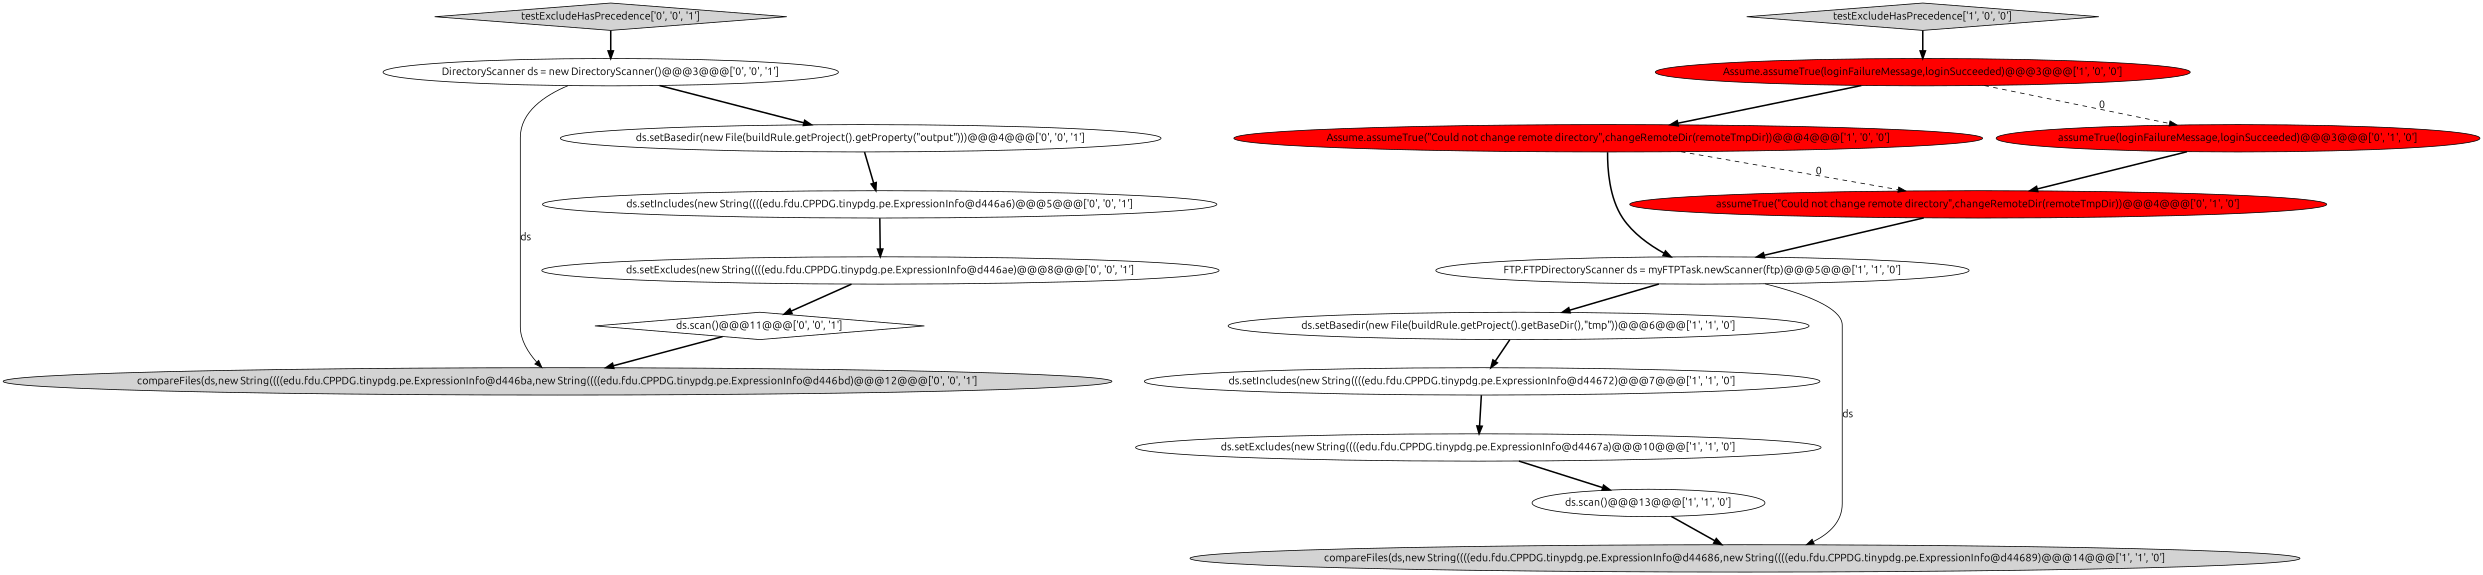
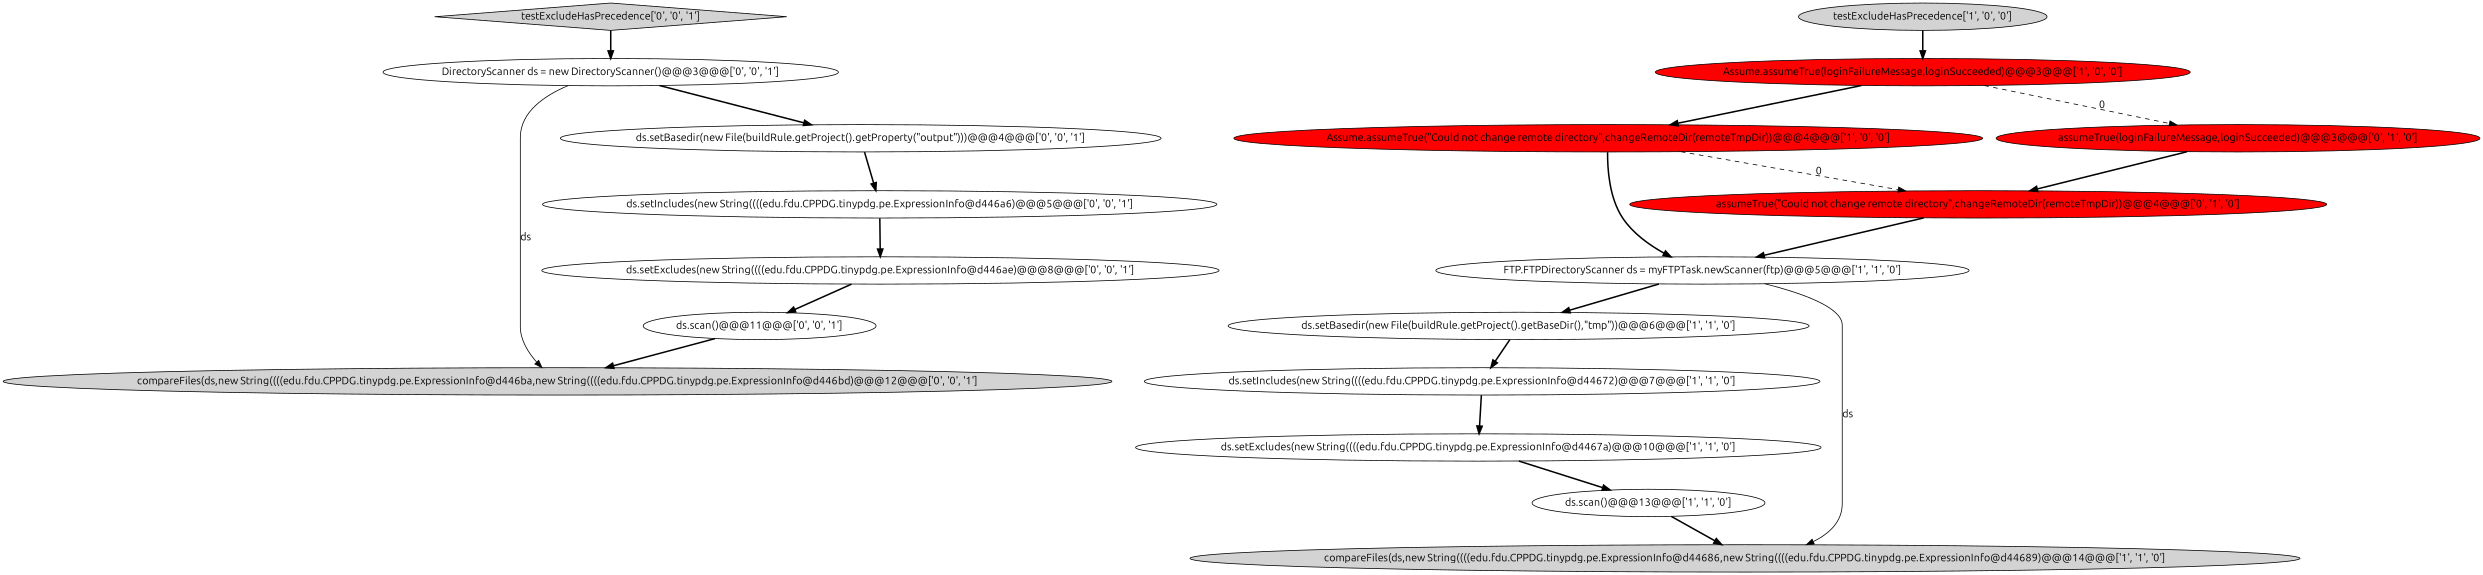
(1923, 17) -> (1923, 17)
(760, 326) -> (760, 326)
